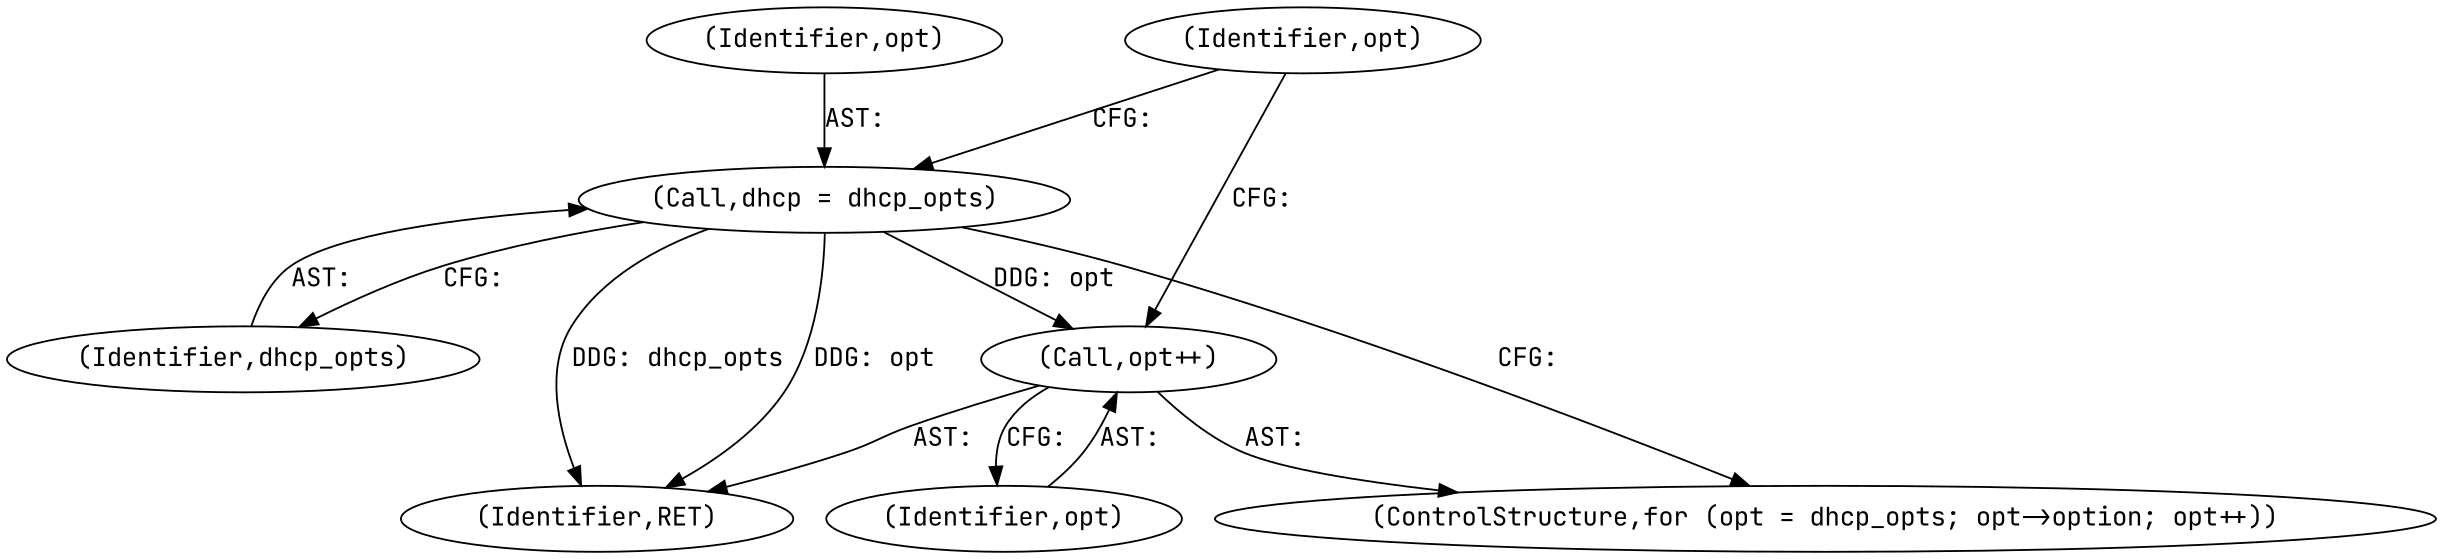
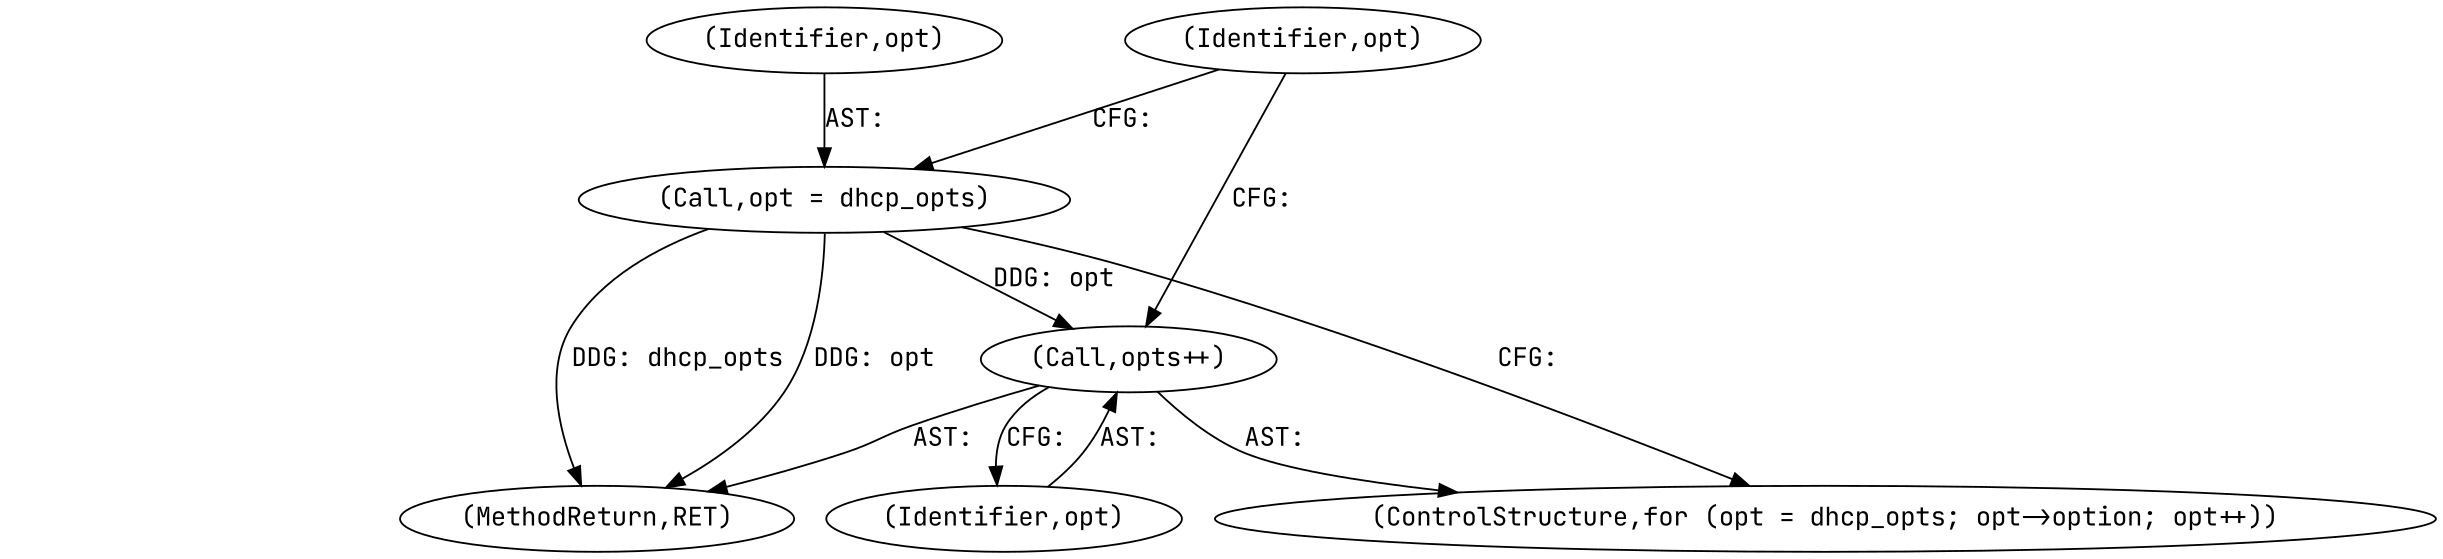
(824, 200) -> (824, 200)
(243, 359) -> none
(1129, 359) -> (1129, 359)
(597, 519) -> (597, 519)
